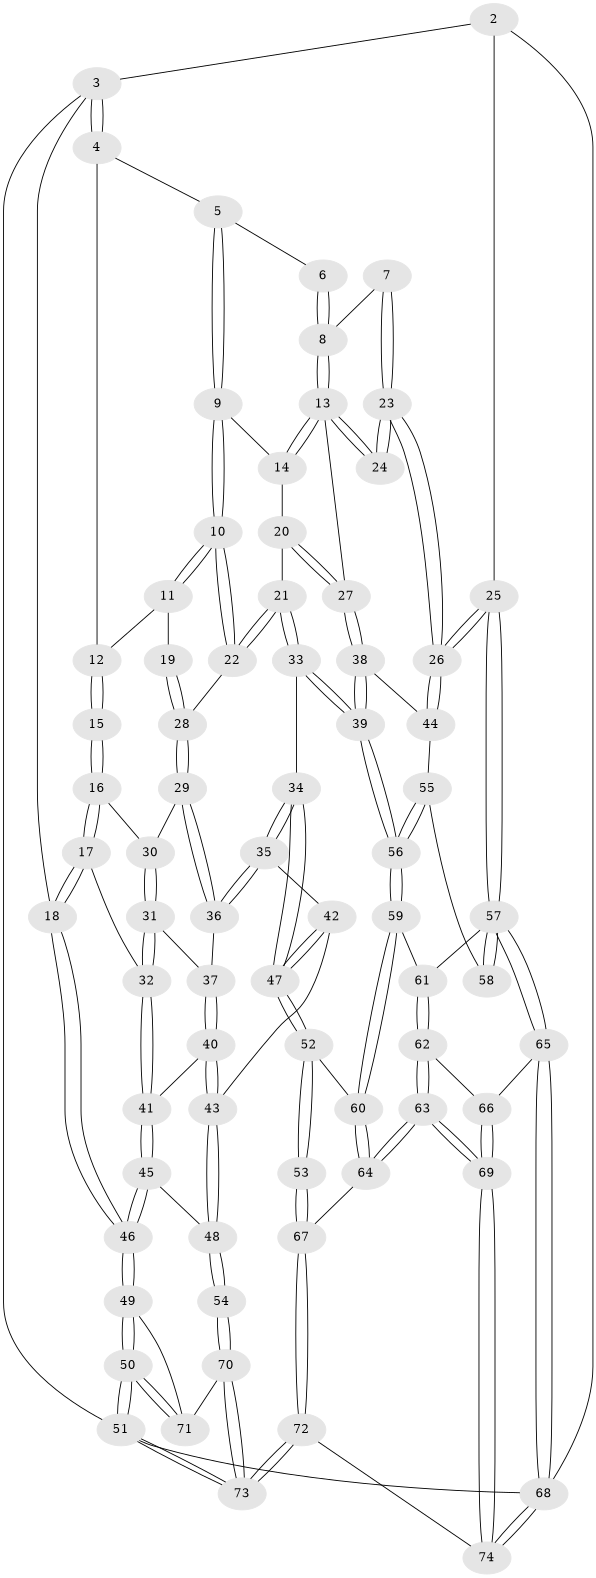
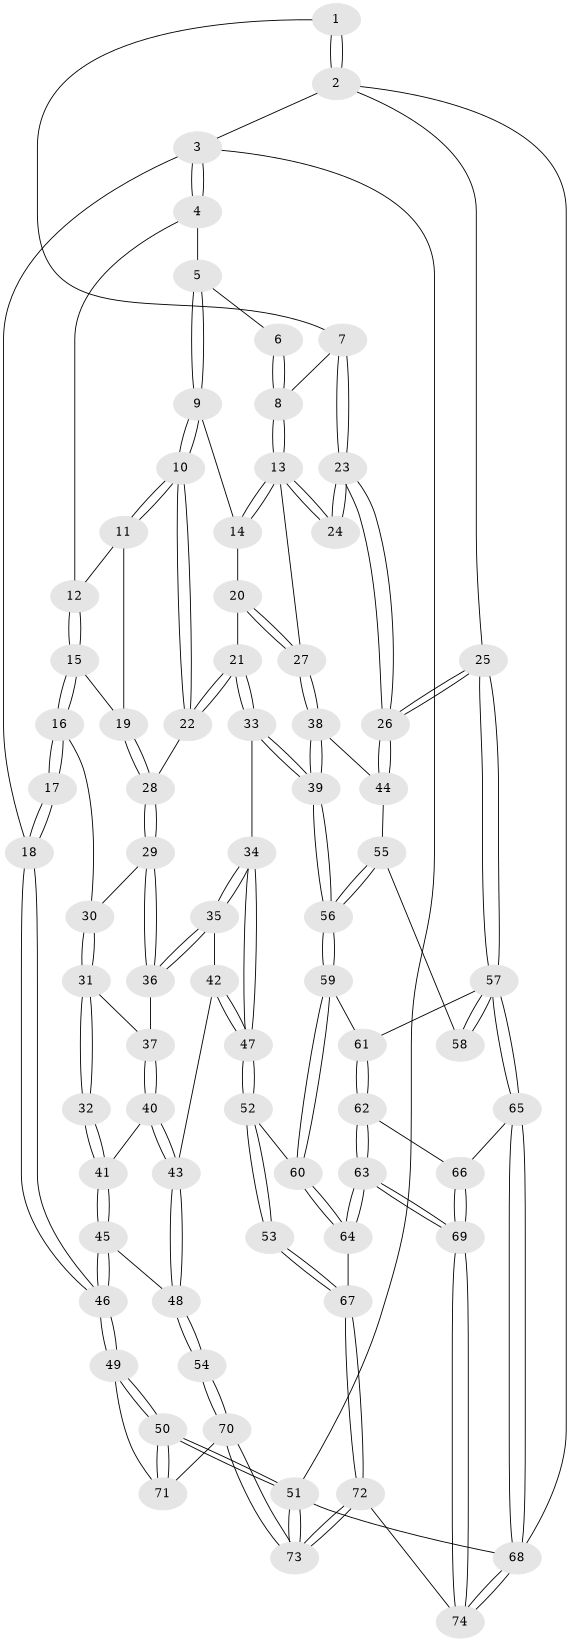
none -> (337, 20)
none -> (99, 693)
(112, 919) -> none
